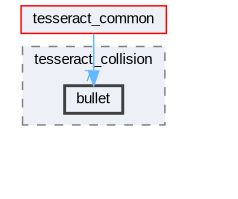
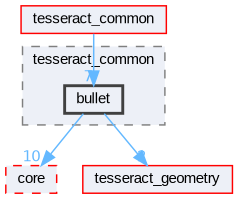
(94, 60) -> (94, 60)
none -> (31, 179)
none -> (158, 179)
